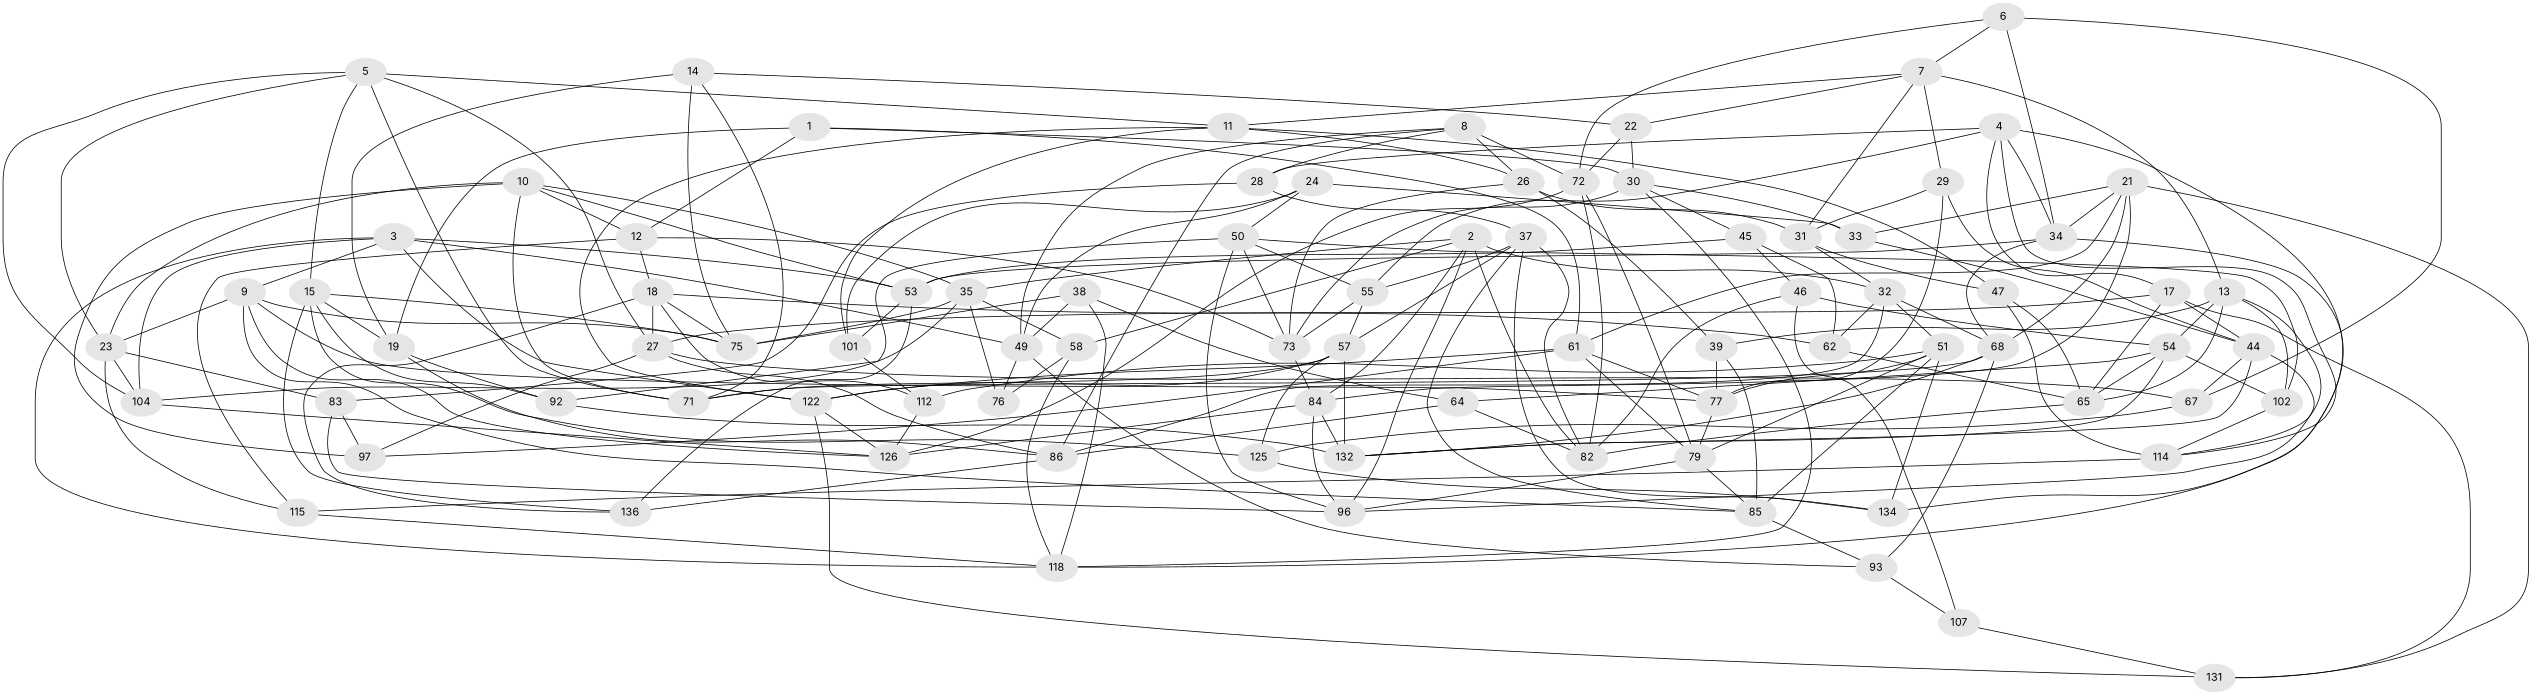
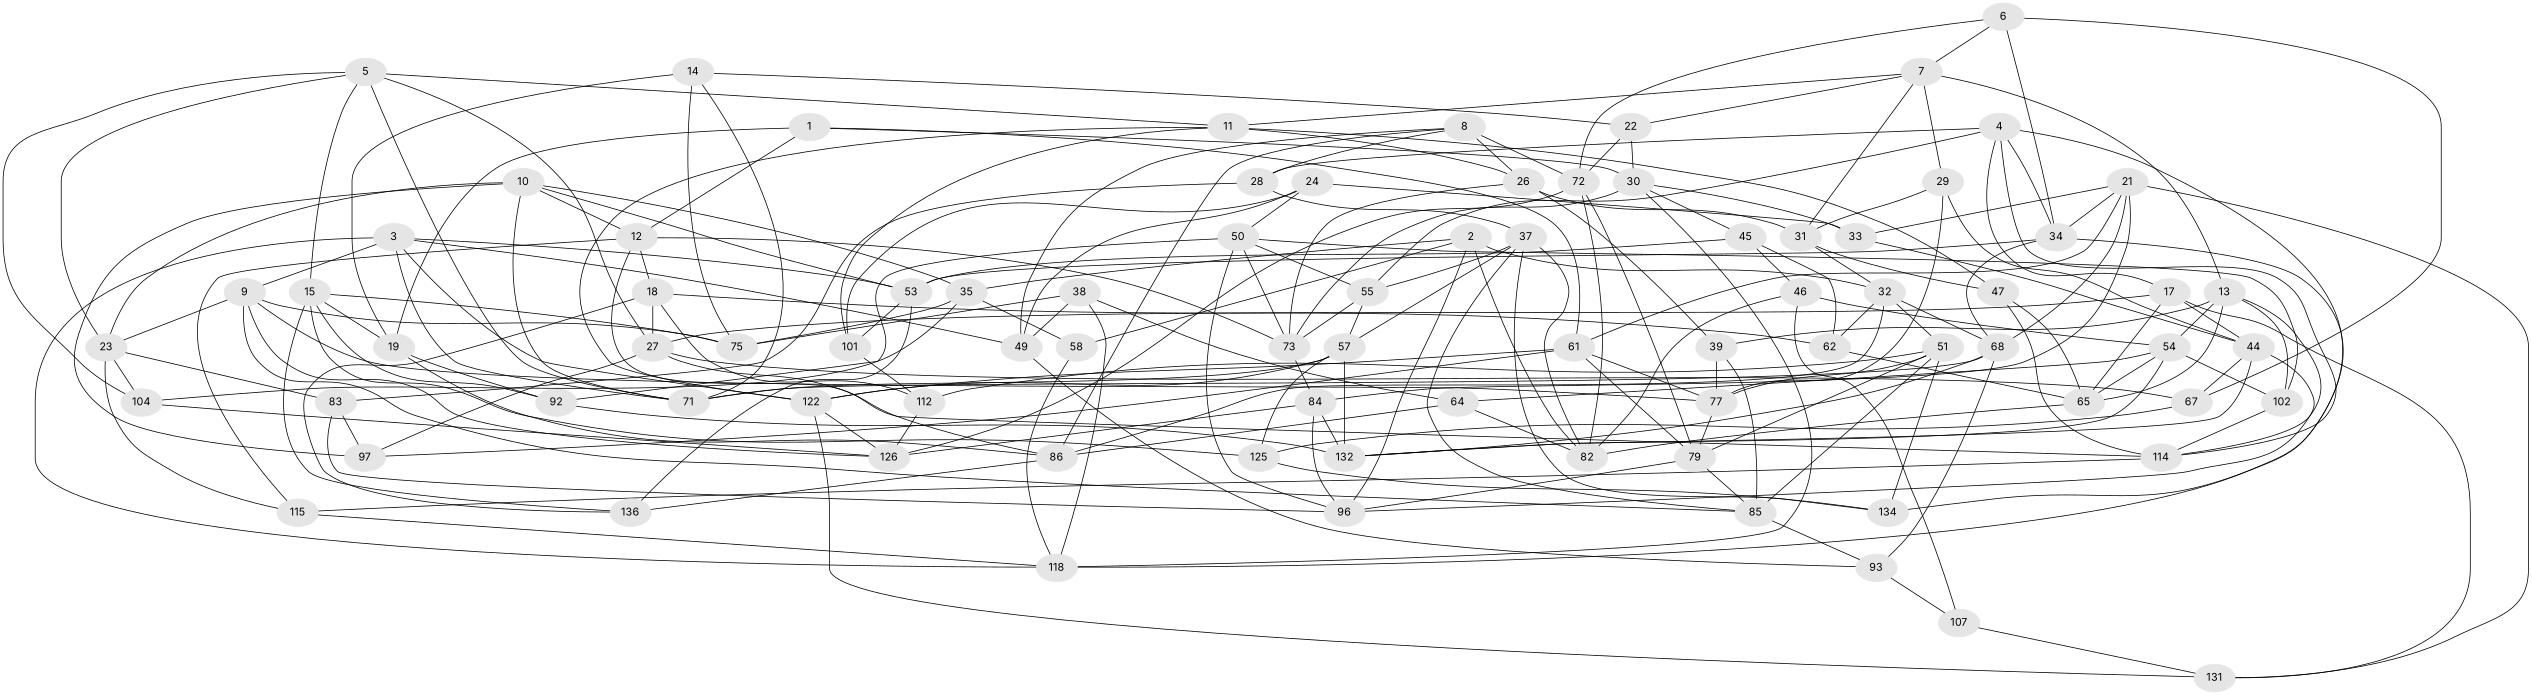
(187, 267) -> (473, 368)
(695, 320) -> none
(1403, 328) -> none
(999, 403) -> none
none -> (1319, 431)
